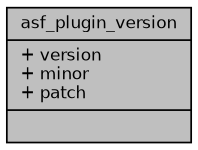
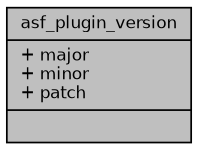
(61, 55) -> (55, 55)
